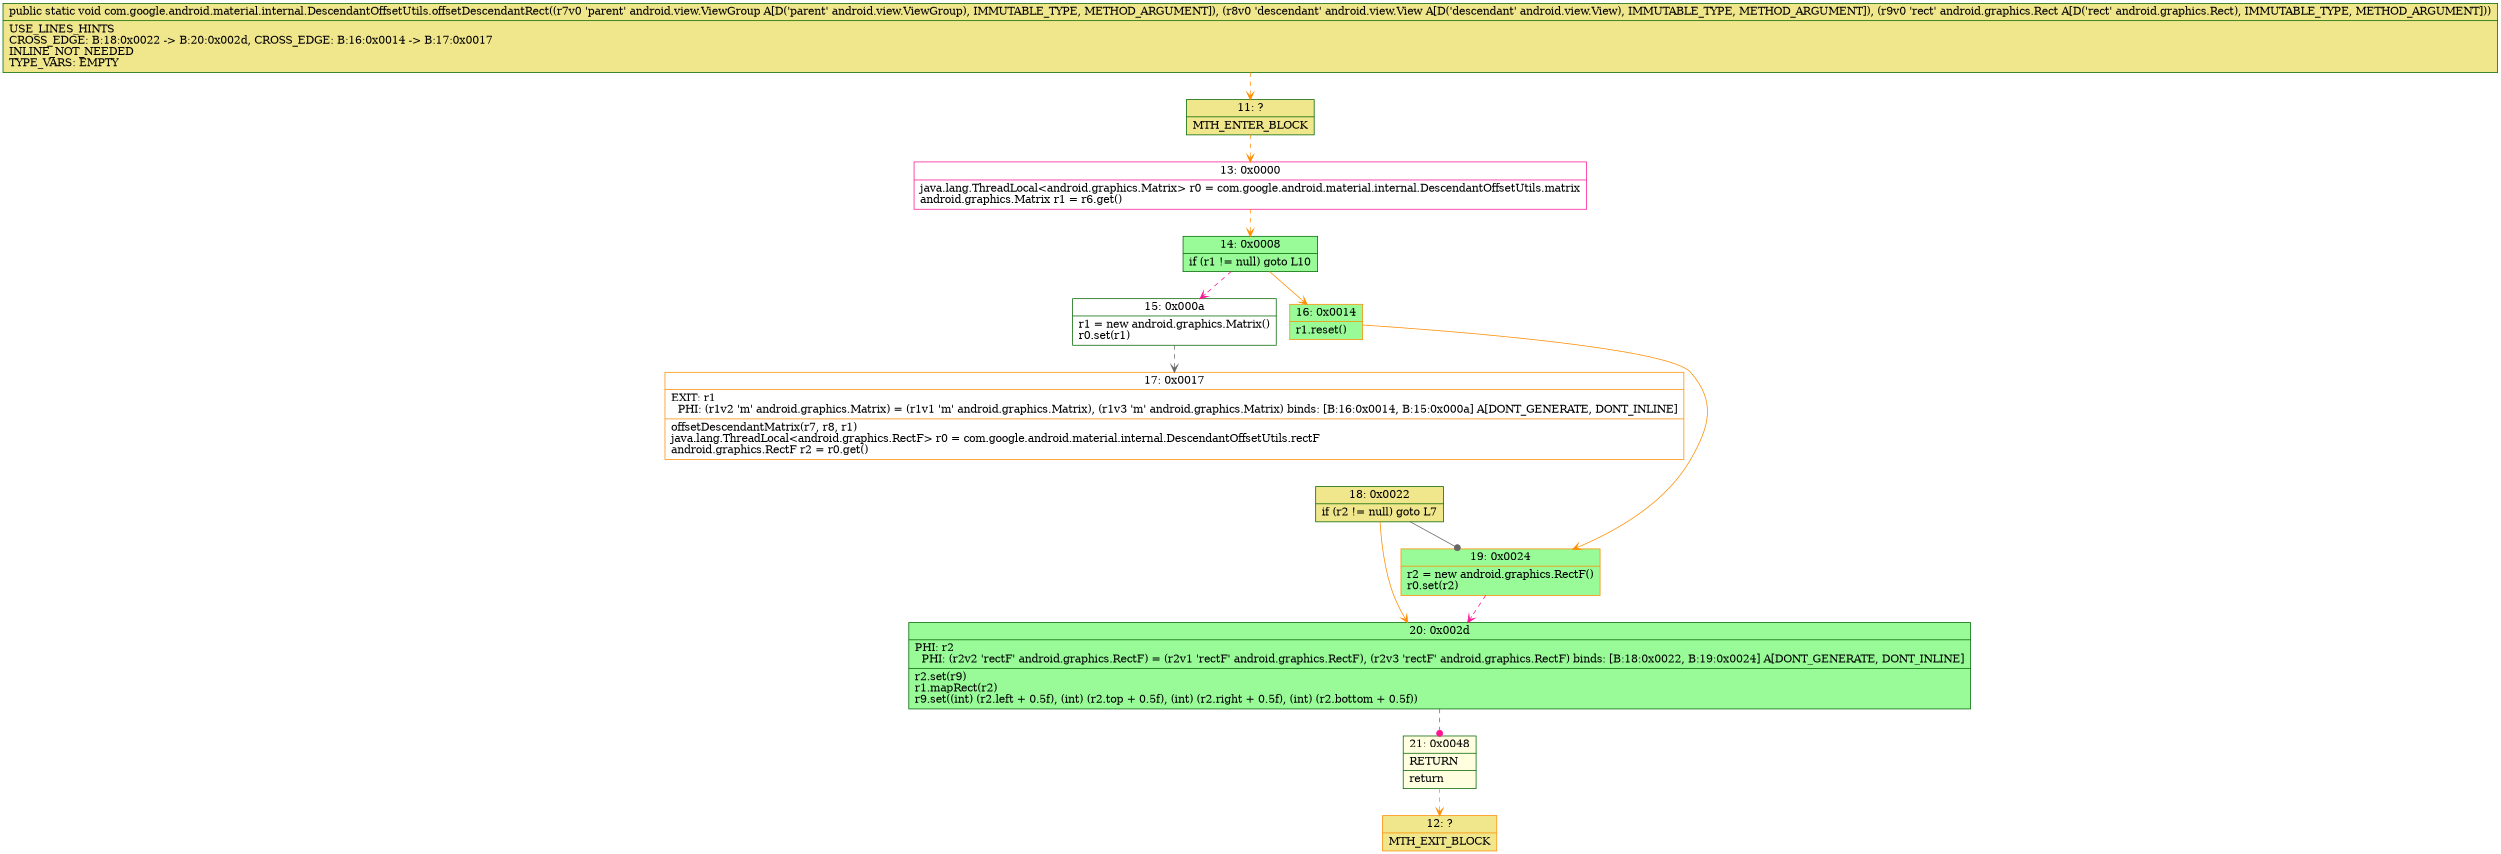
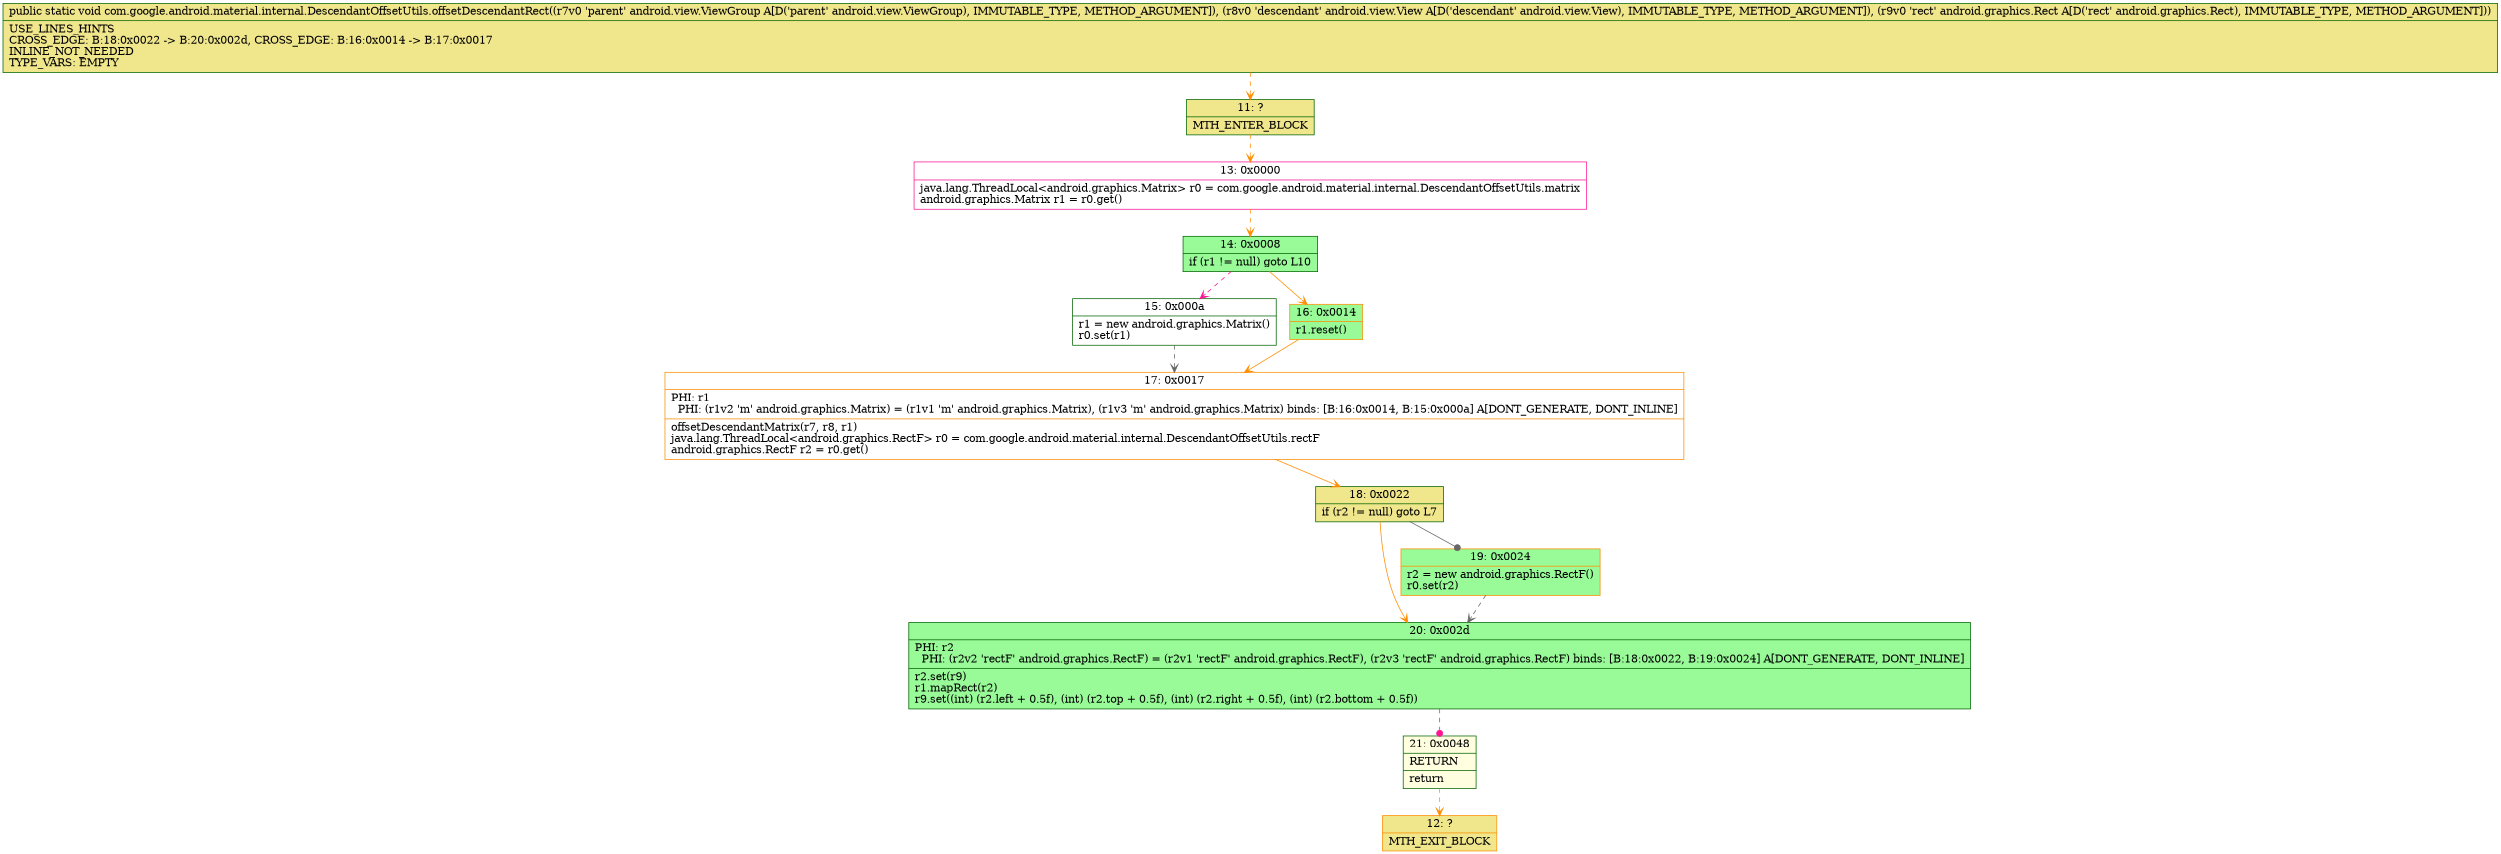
(1021, 200) -> (1021, 200)
(1646, 356) -> (1275, 354)
(695, 398) -> (692, 398)
none -> (1304, 472)
(1479, 606) -> (1479, 606)
